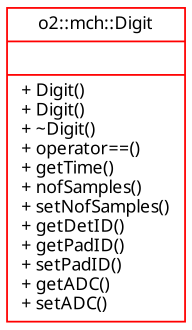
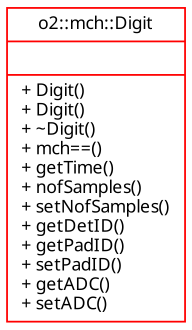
(81, 149) -> (62, 149)
